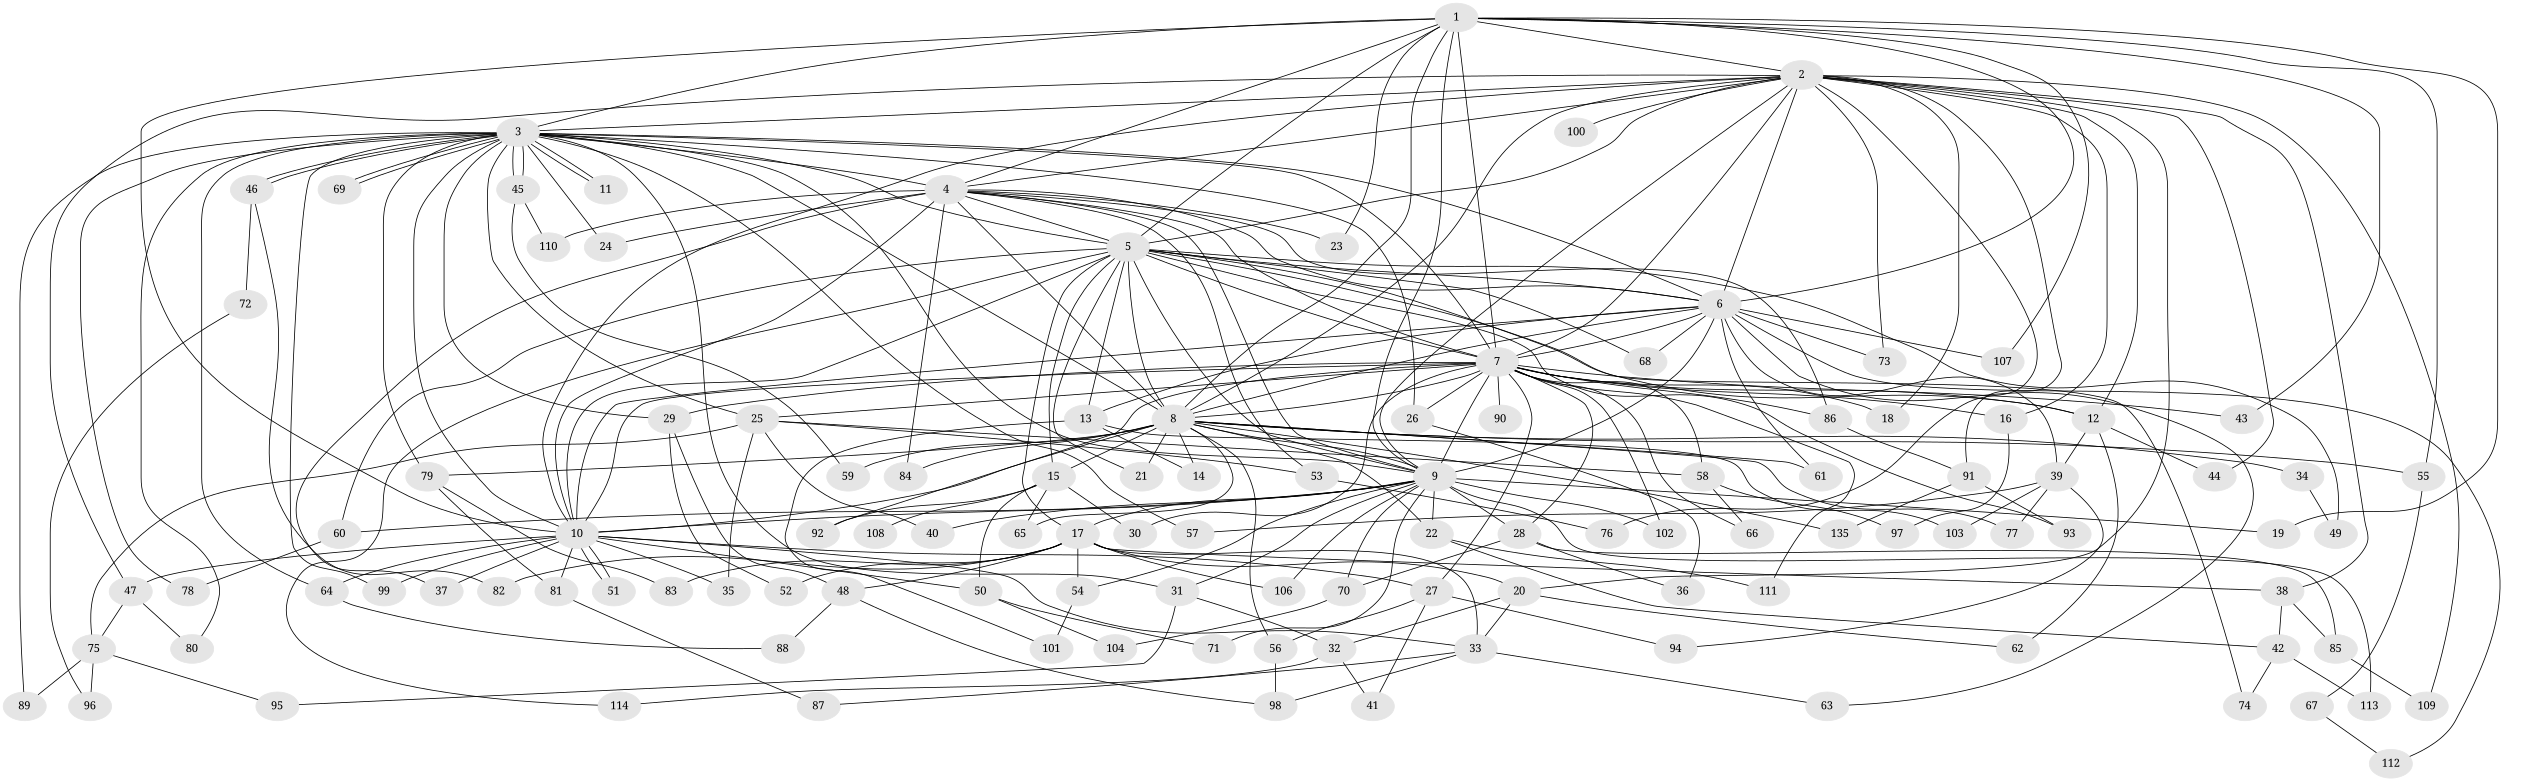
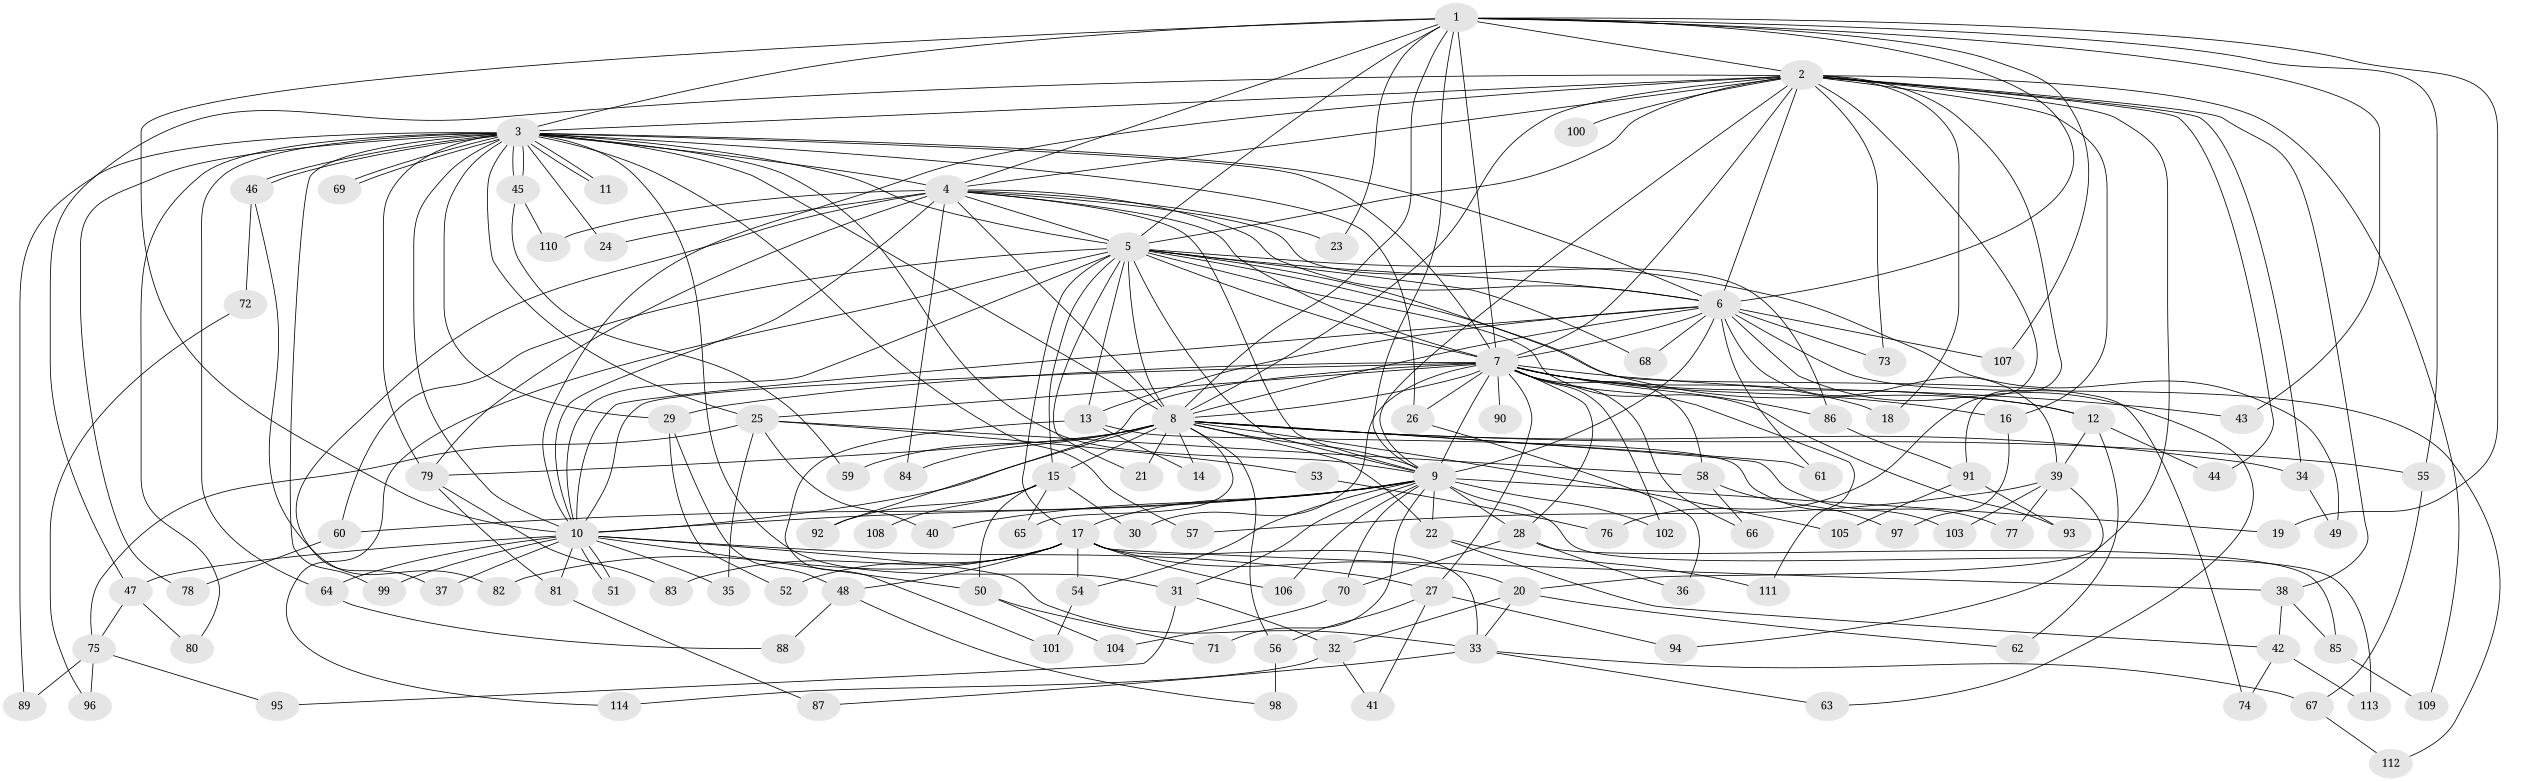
(2108, 132) -> (2207, 126)
(1171, 246) -> (665, 301)
(1840, 534) -> (1840, 534)
(1376, 678) -> (1897, 666)
